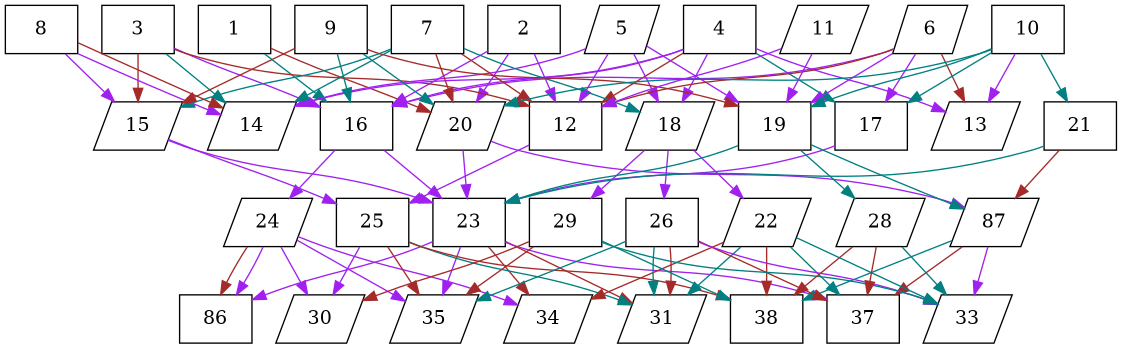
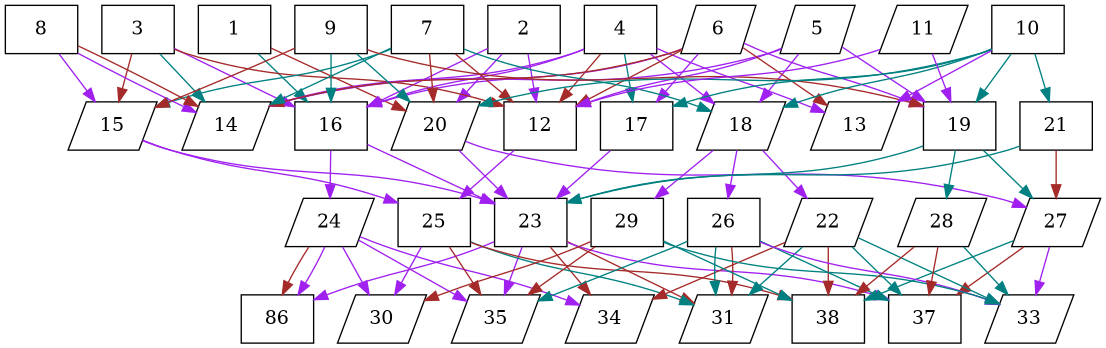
none -> (895, 78)
none -> (483, 79)
(994, 222) -> (1056, 222)
(756, 268) -> (818, 268)
